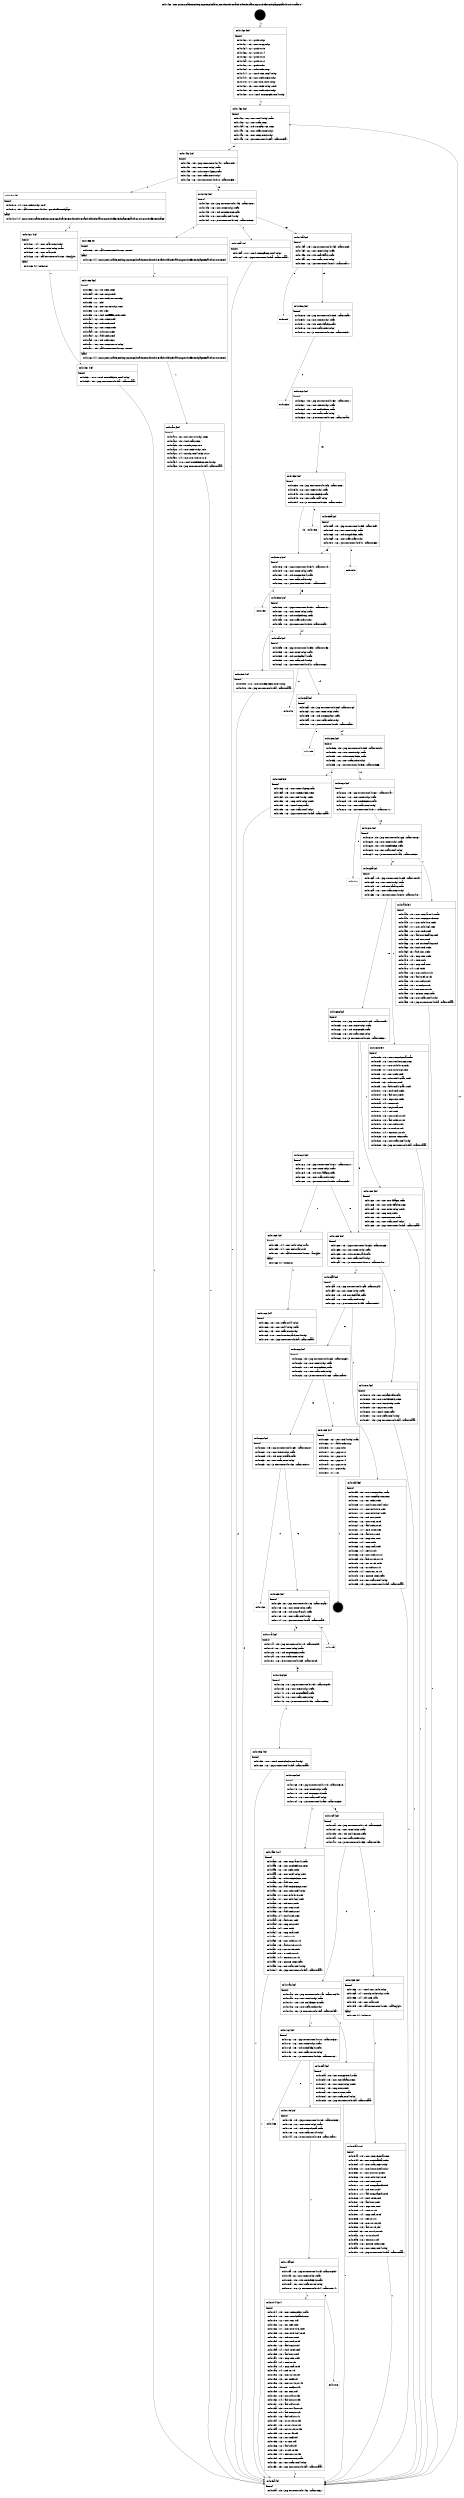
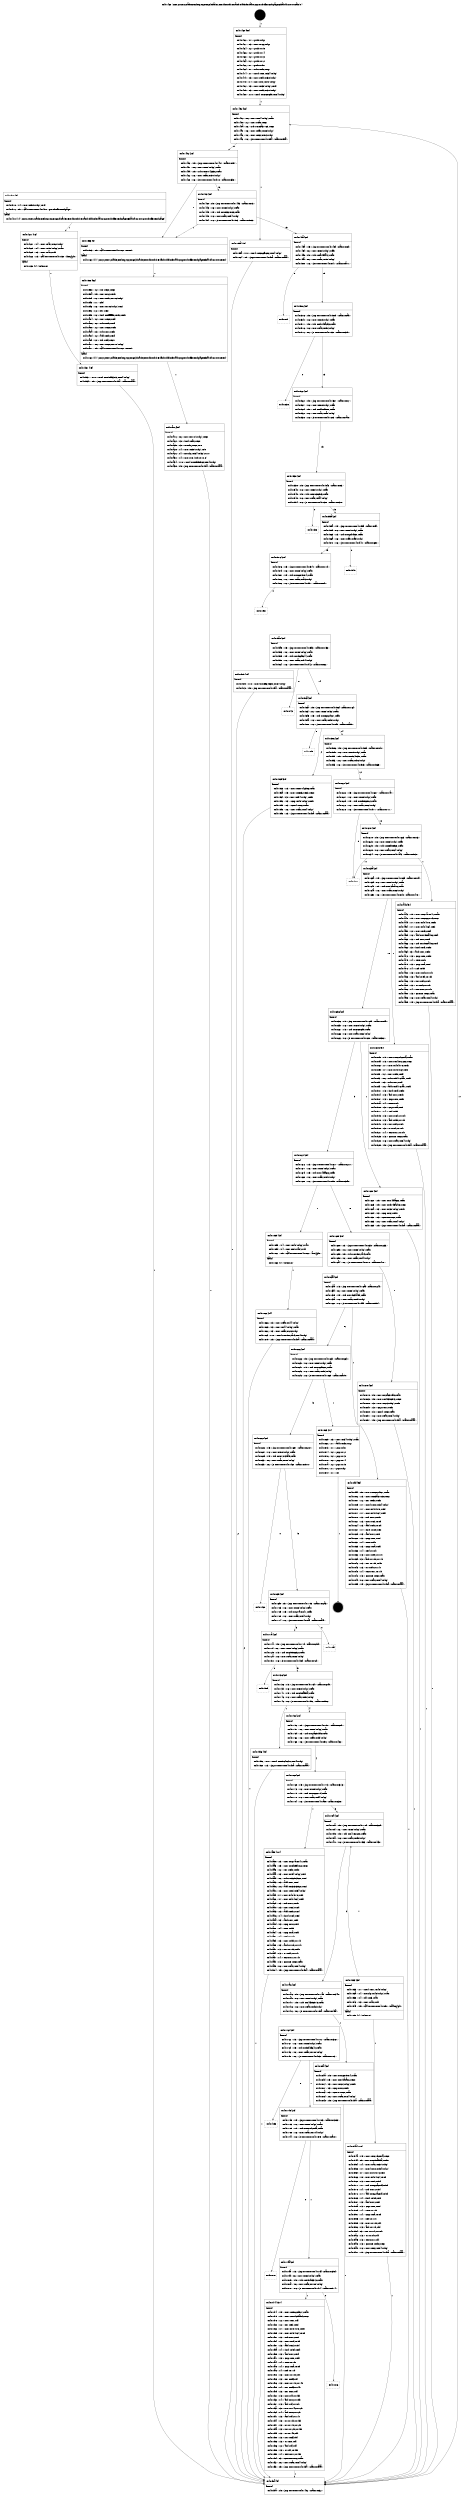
(155, 184) -> (180, 210)
(245, 232) -> (260, 191)
none -> (322, 361)
(299, 529) -> (332, 509)
(300, 611) -> none
(330, 772) -> (318, 751)
(391, 861) -> (359, 867)
(359, 1137) -> (341, 1096)
(356, 1269) -> none
none -> (263, 1688)
none -> (315, 1729)
(369, 1910) -> (348, 1912)
none -> (249, 1912)
(310, 2020) -> none
none -> (271, 2275)
